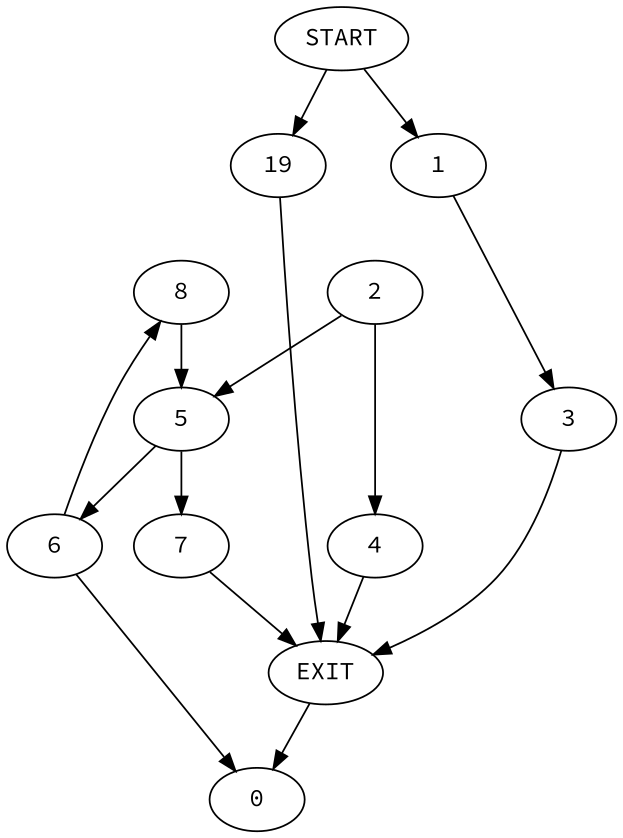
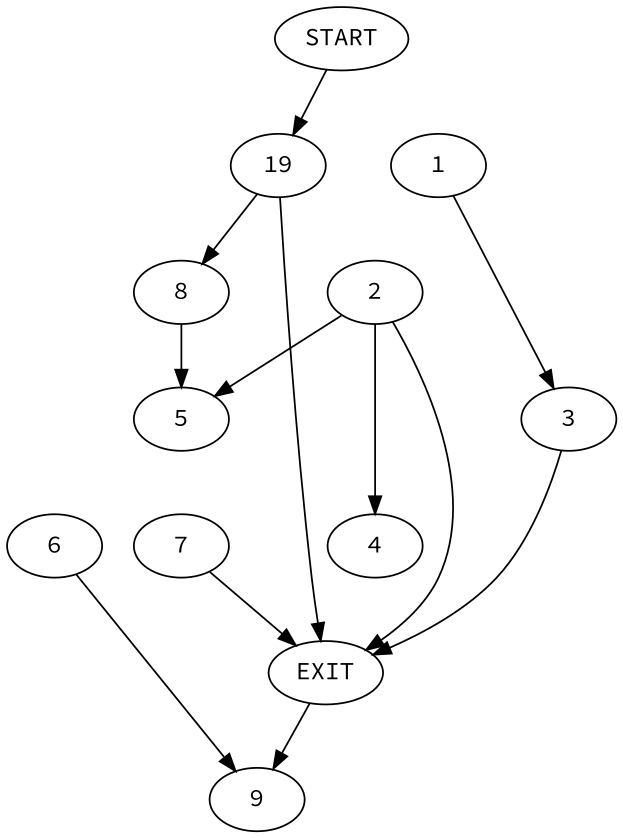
(385, 96) -> none
(101, 422) -> (235, 222)
(181, 474) -> none
(125, 476) -> none
(354, 601) -> (451, 488)
(257, 800) -> (257, 800)
